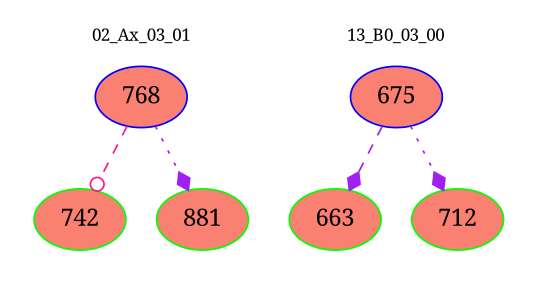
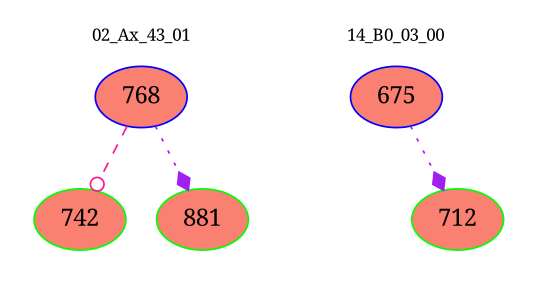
(141, 37) -> (141, 37)
(396, 37) -> (396, 37)
(335, 219) -> none
